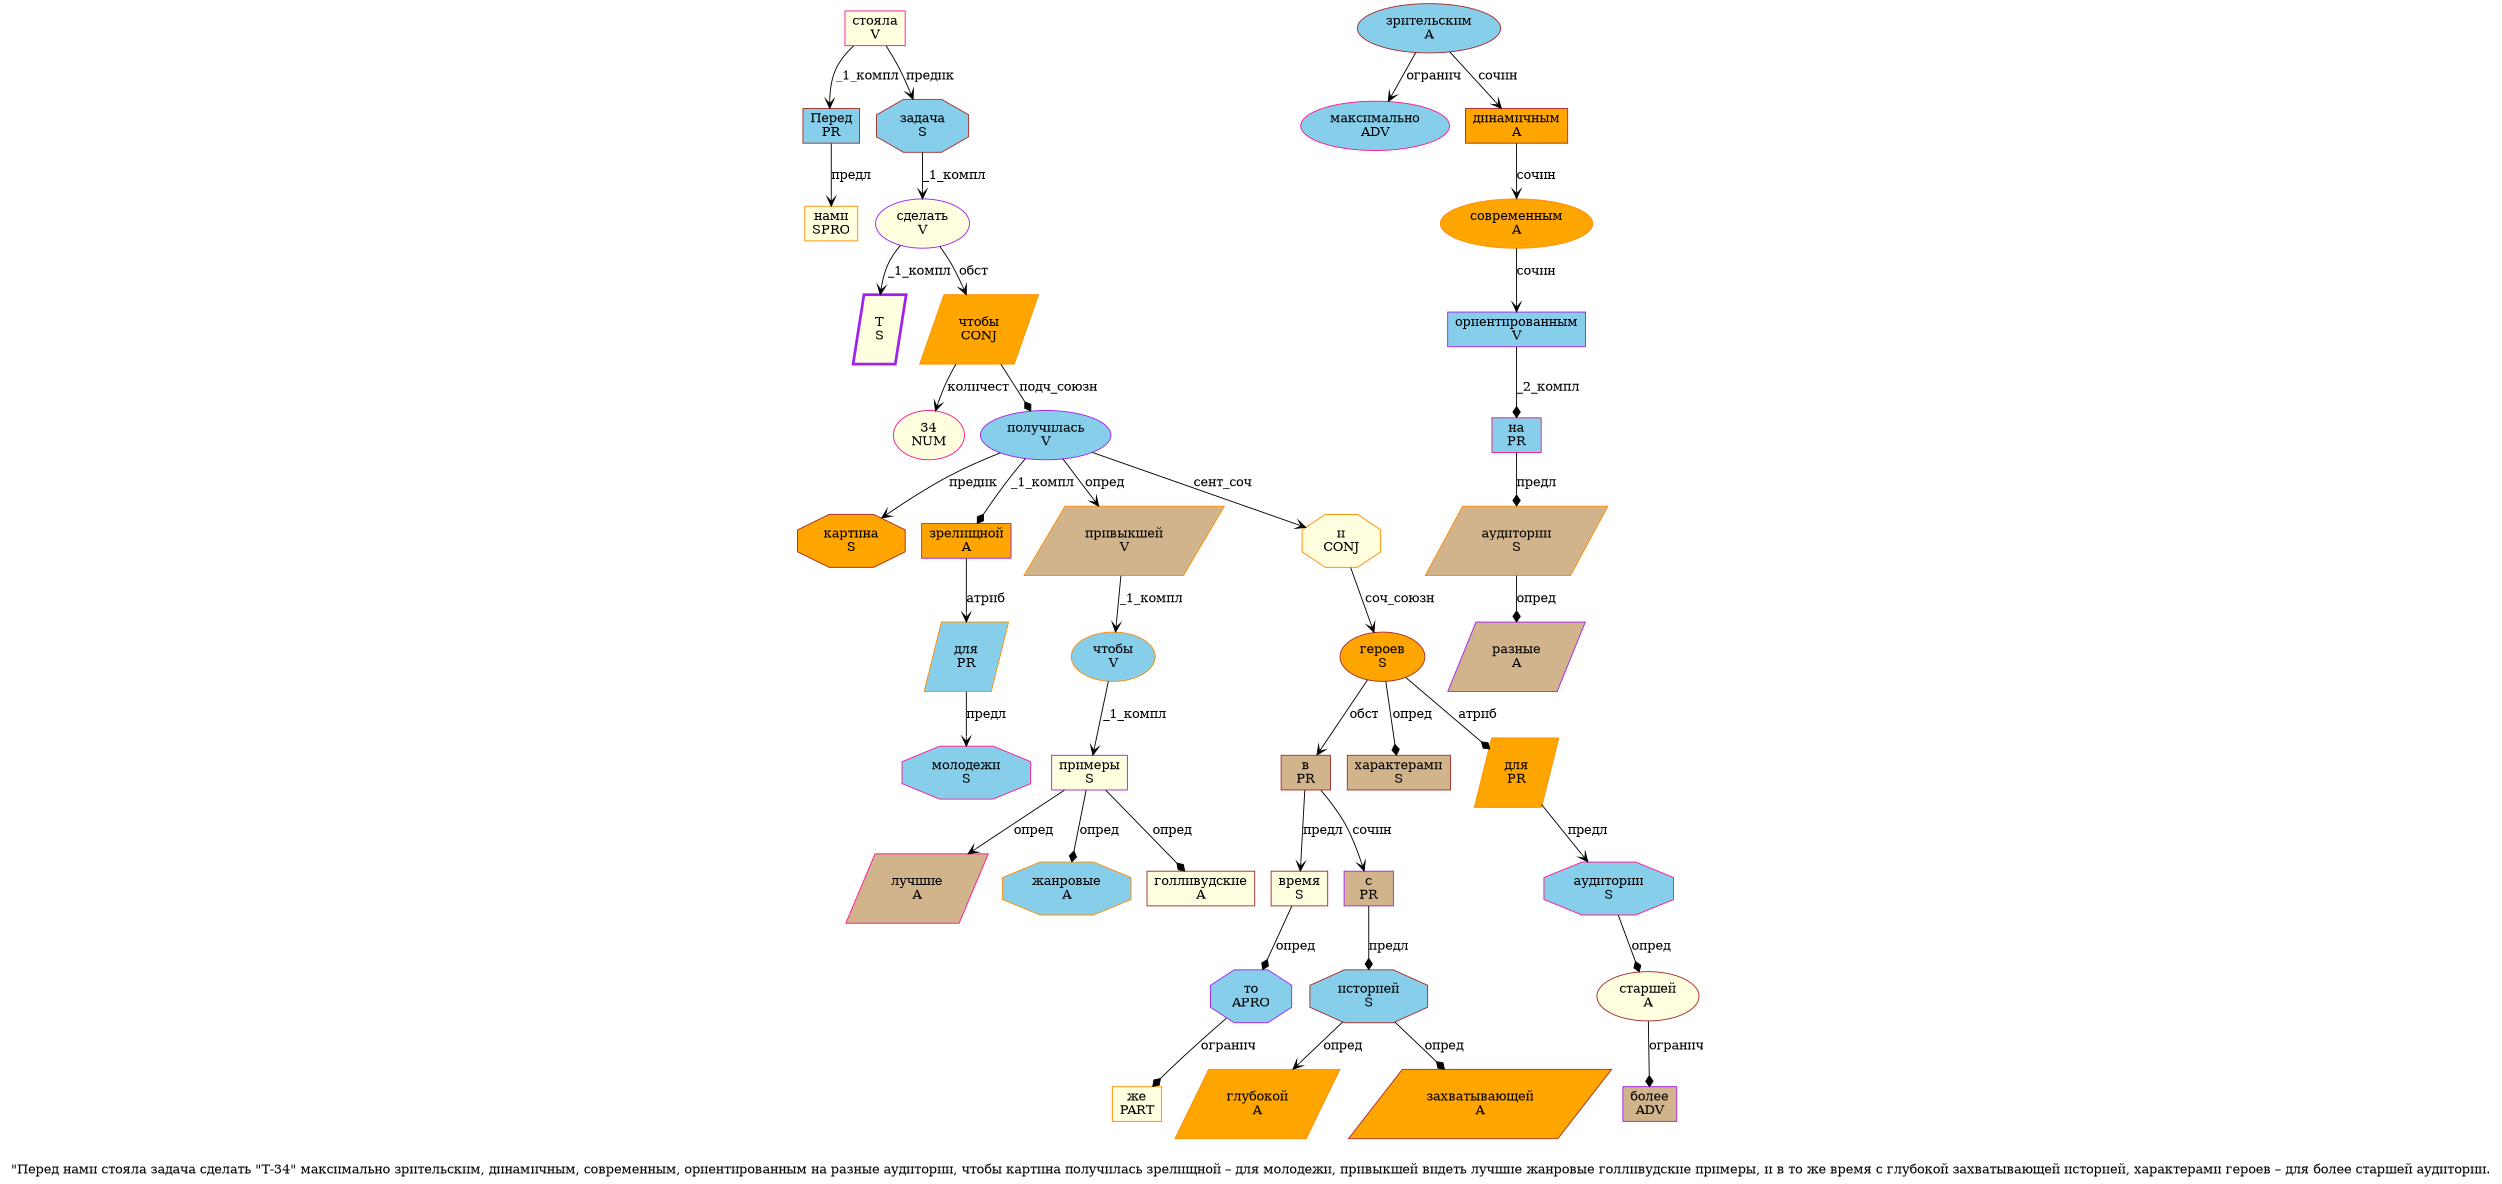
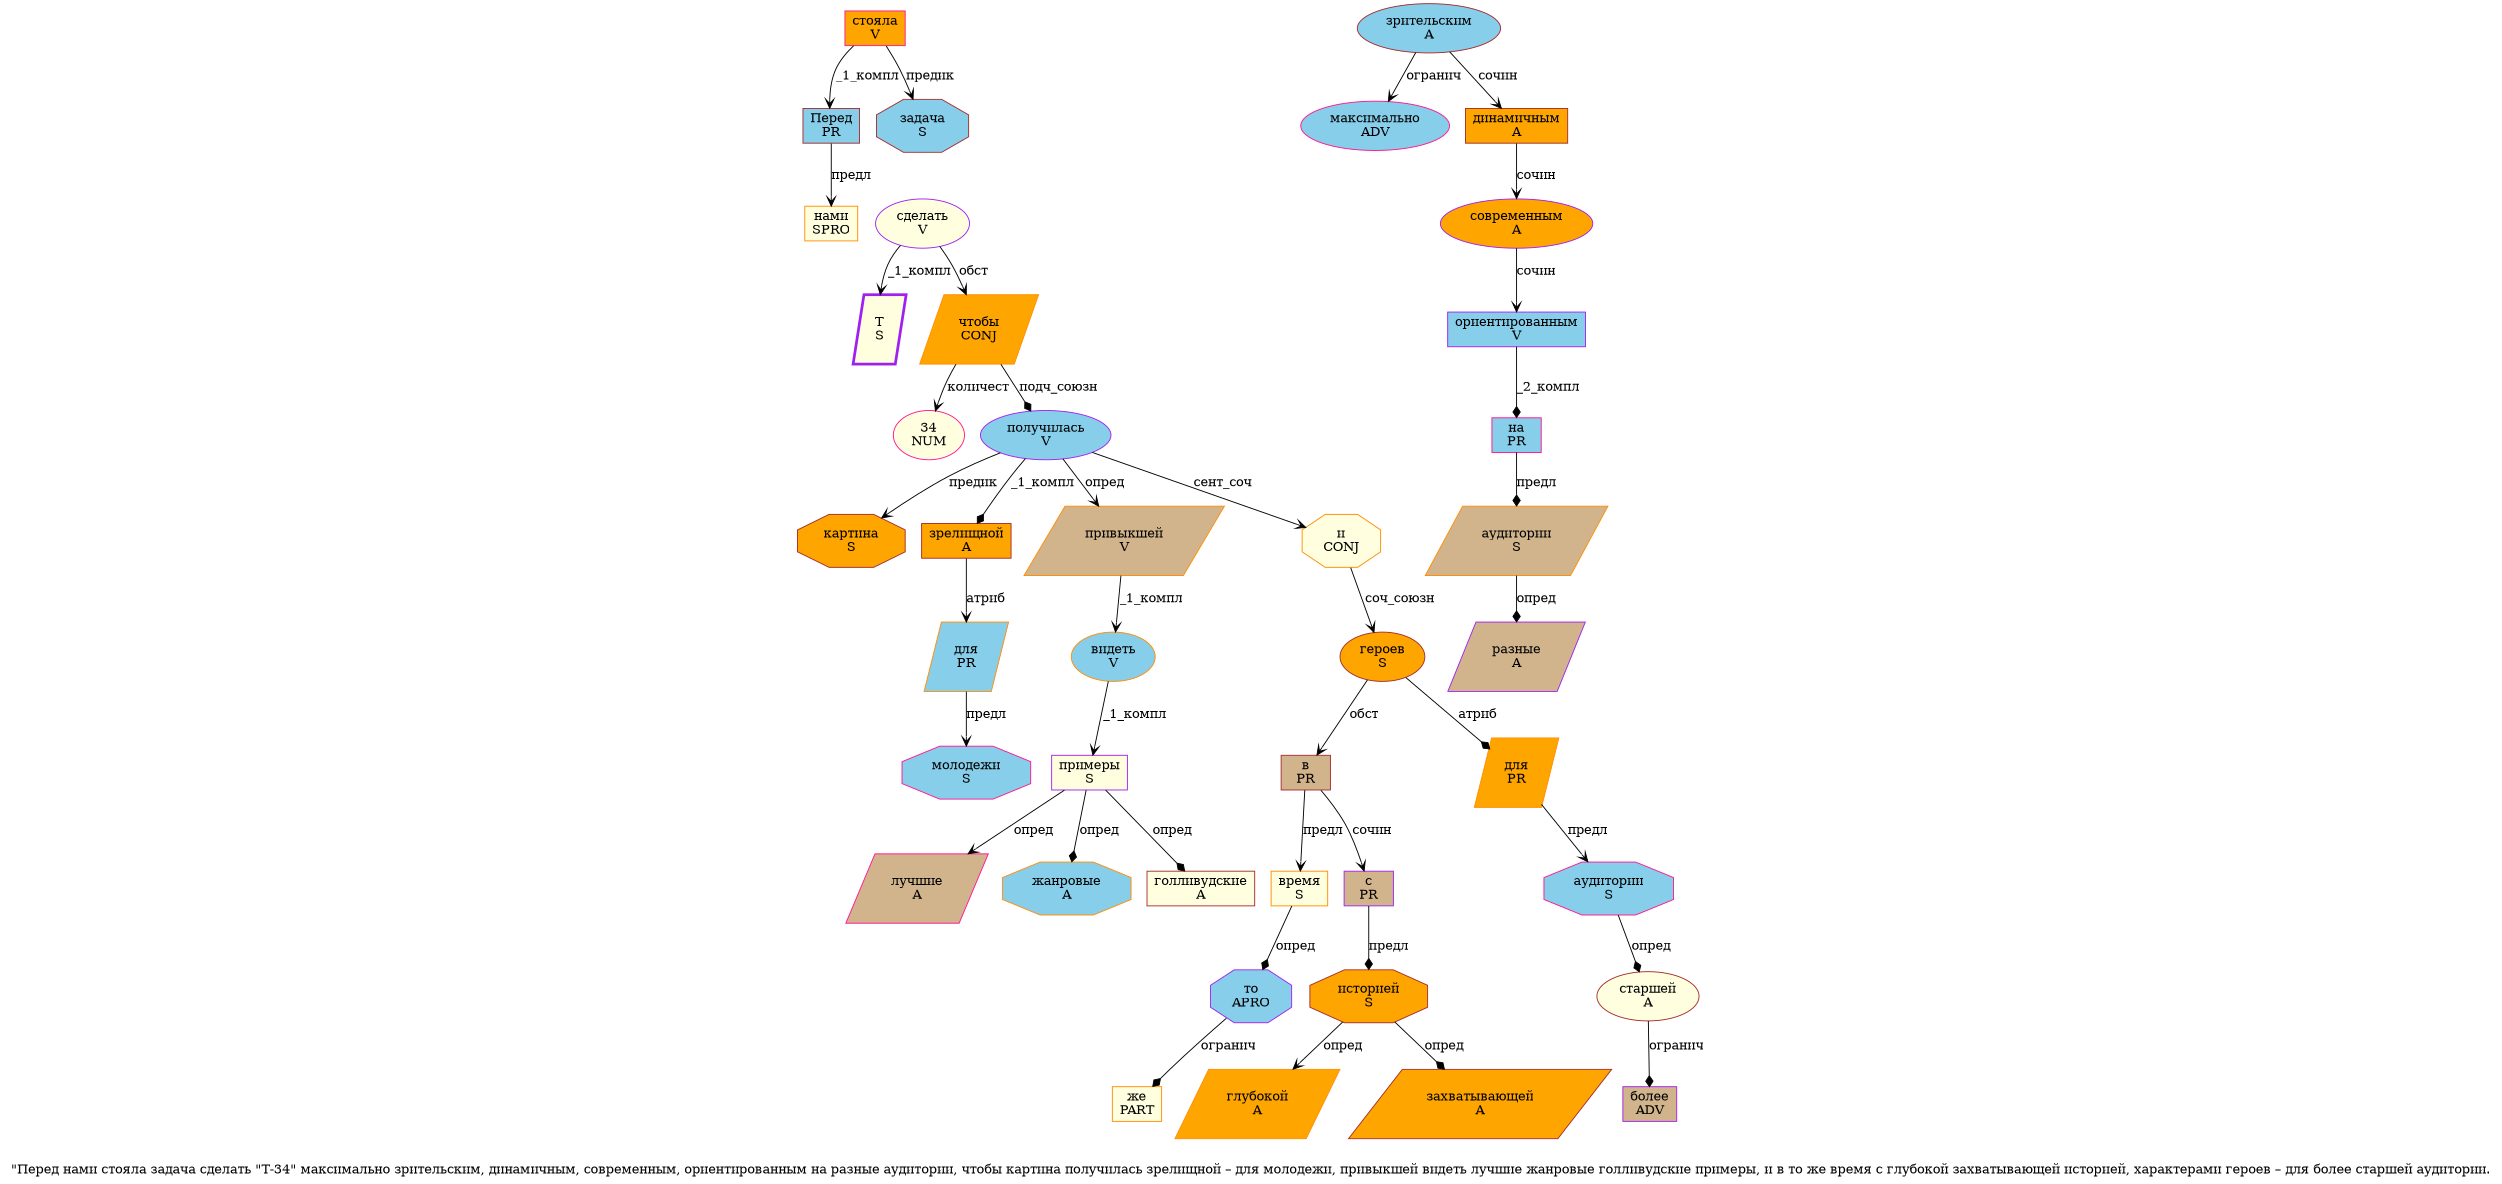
(875, 28) -> (875, 28)
(923, 171) -> none
(1517, 224) -> (1517, 224)
(966, 541) -> (966, 541)
(1113, 657) -> (1113, 657)
(1399, 773) -> none
(1299, 889) -> (1299, 889)
(1369, 996) -> (1369, 996)
